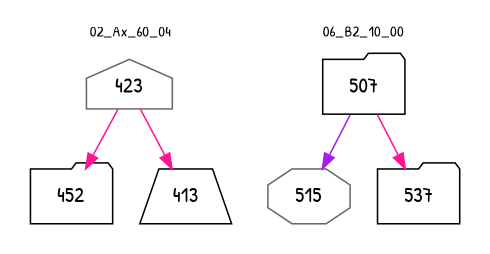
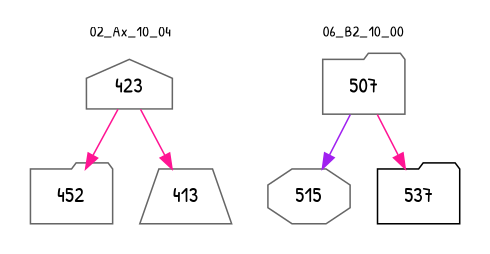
(131, 33) -> (131, 33)
(364, 87) -> (364, 87)
(72, 196) -> (72, 196)
(186, 196) -> (186, 196)
